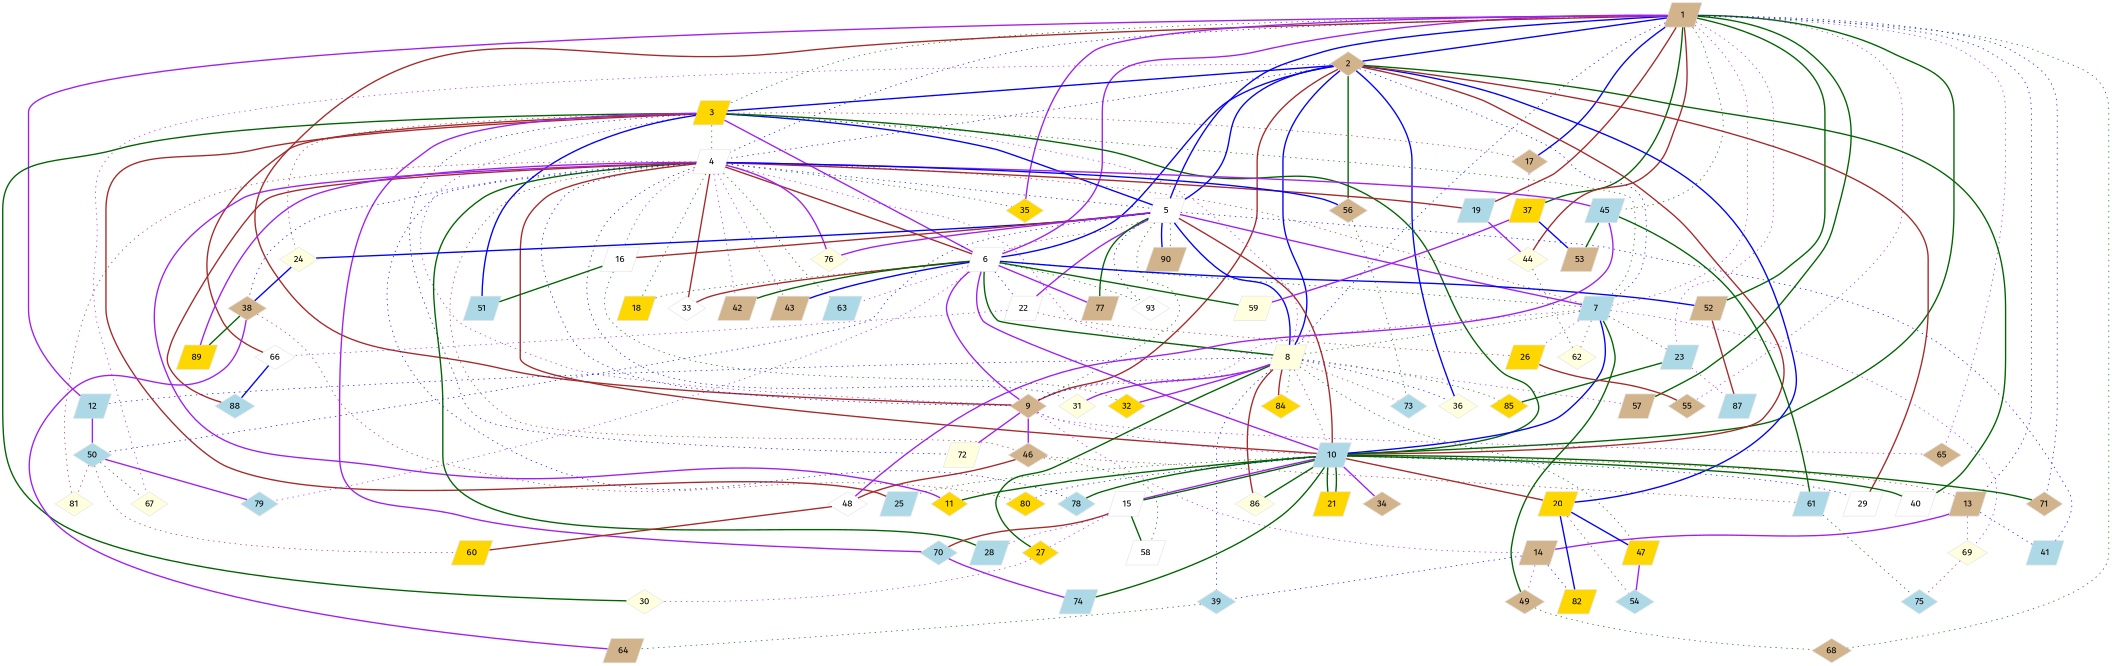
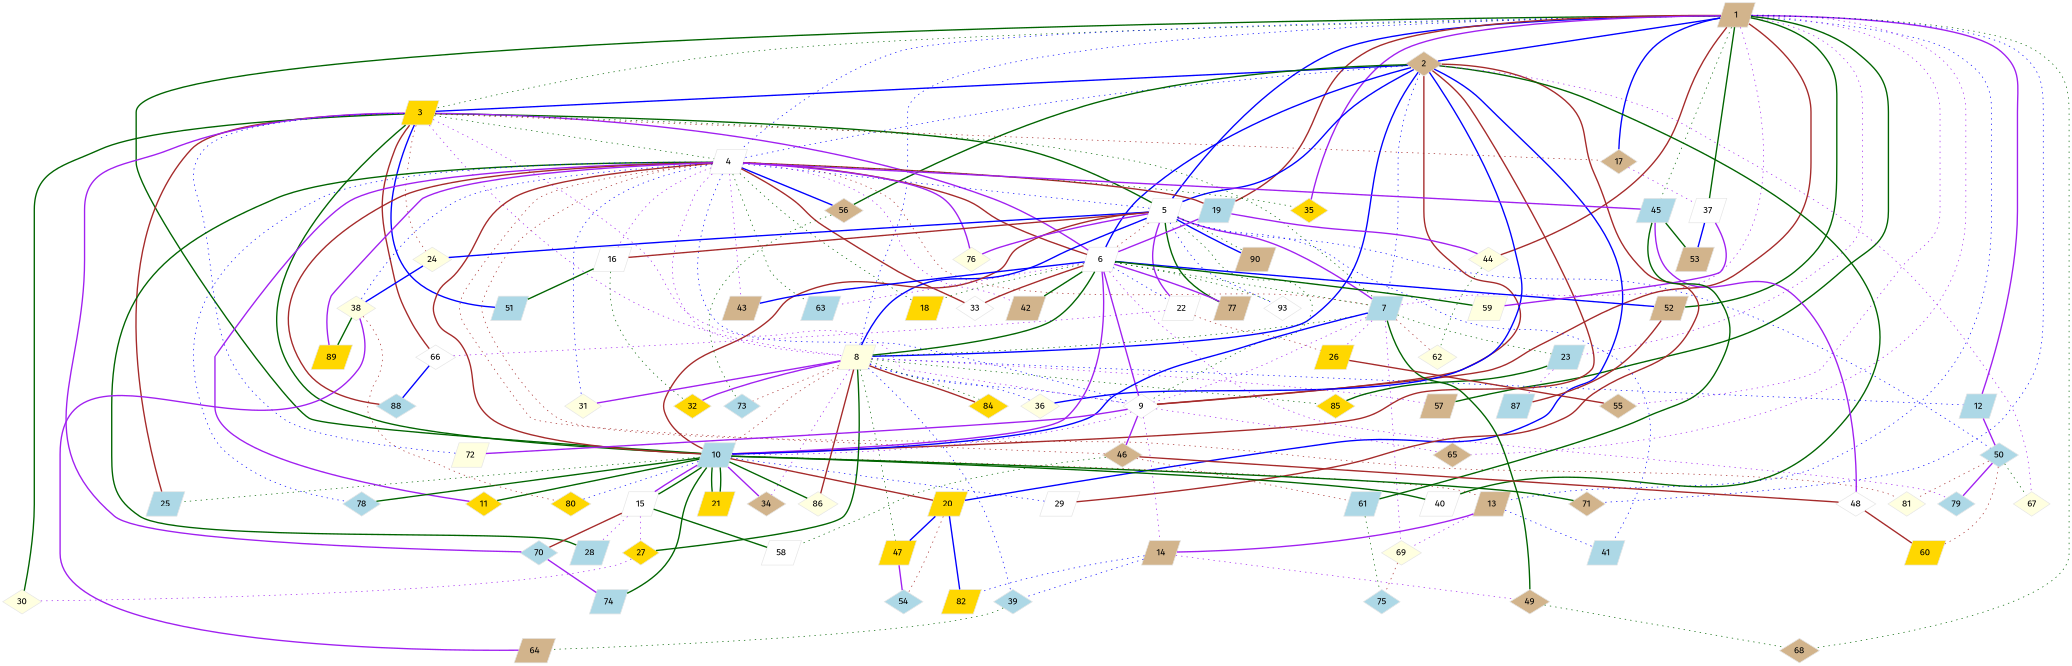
(1273, 48) -> (1160, 235)
(944, 139) -> (799, 126)
(1527, 211) -> (1708, 211)
(247, 308) -> (356, 308)
(1028, 406) -> (1141, 406)
none -> (813, 429)
